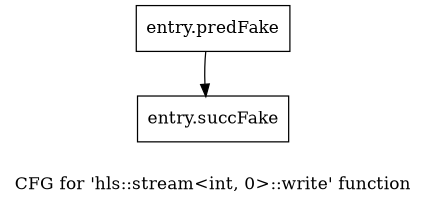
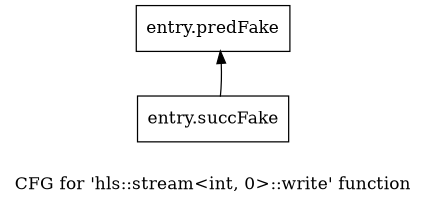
(205, 68) -> (221, 80)
